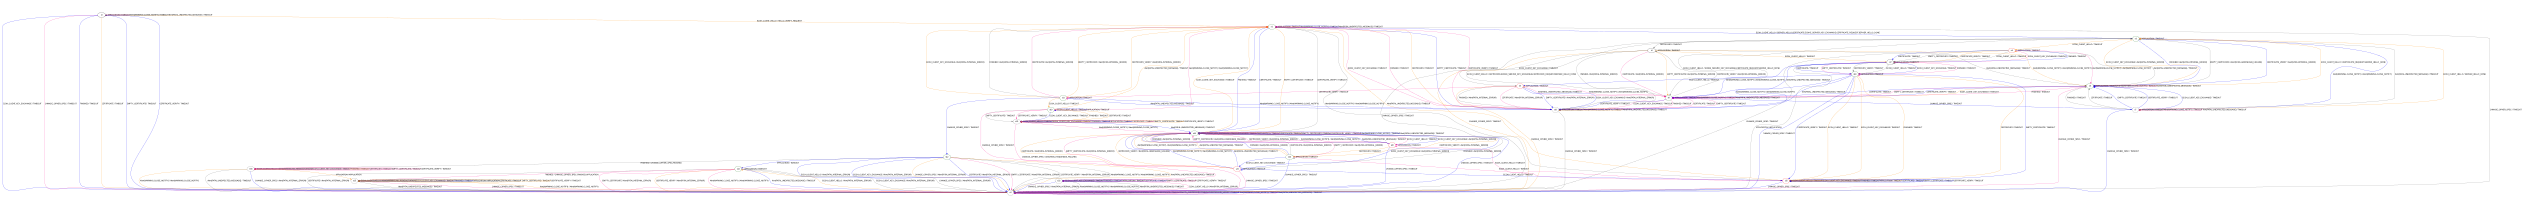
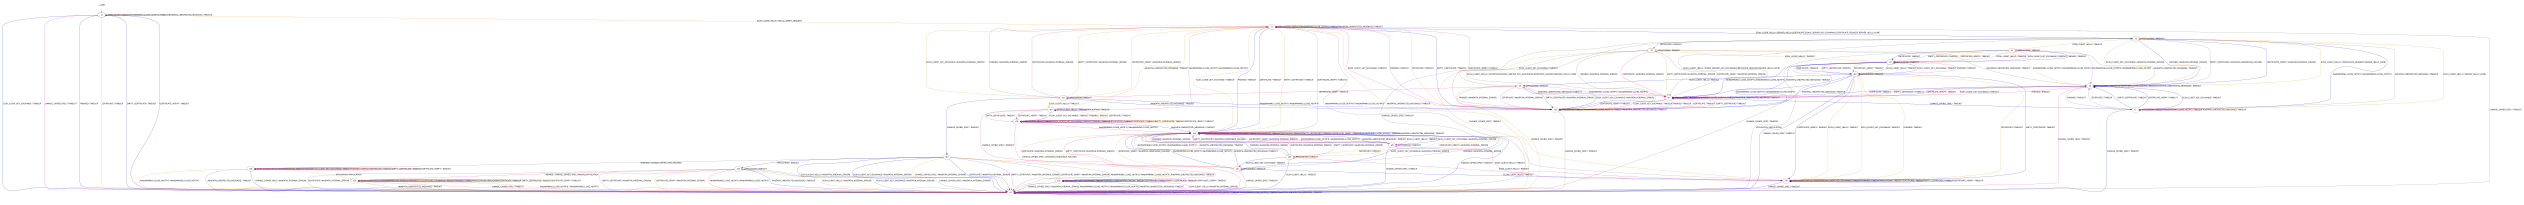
none -> (102, 5)
(1301, 175) -> (1301, 175)
